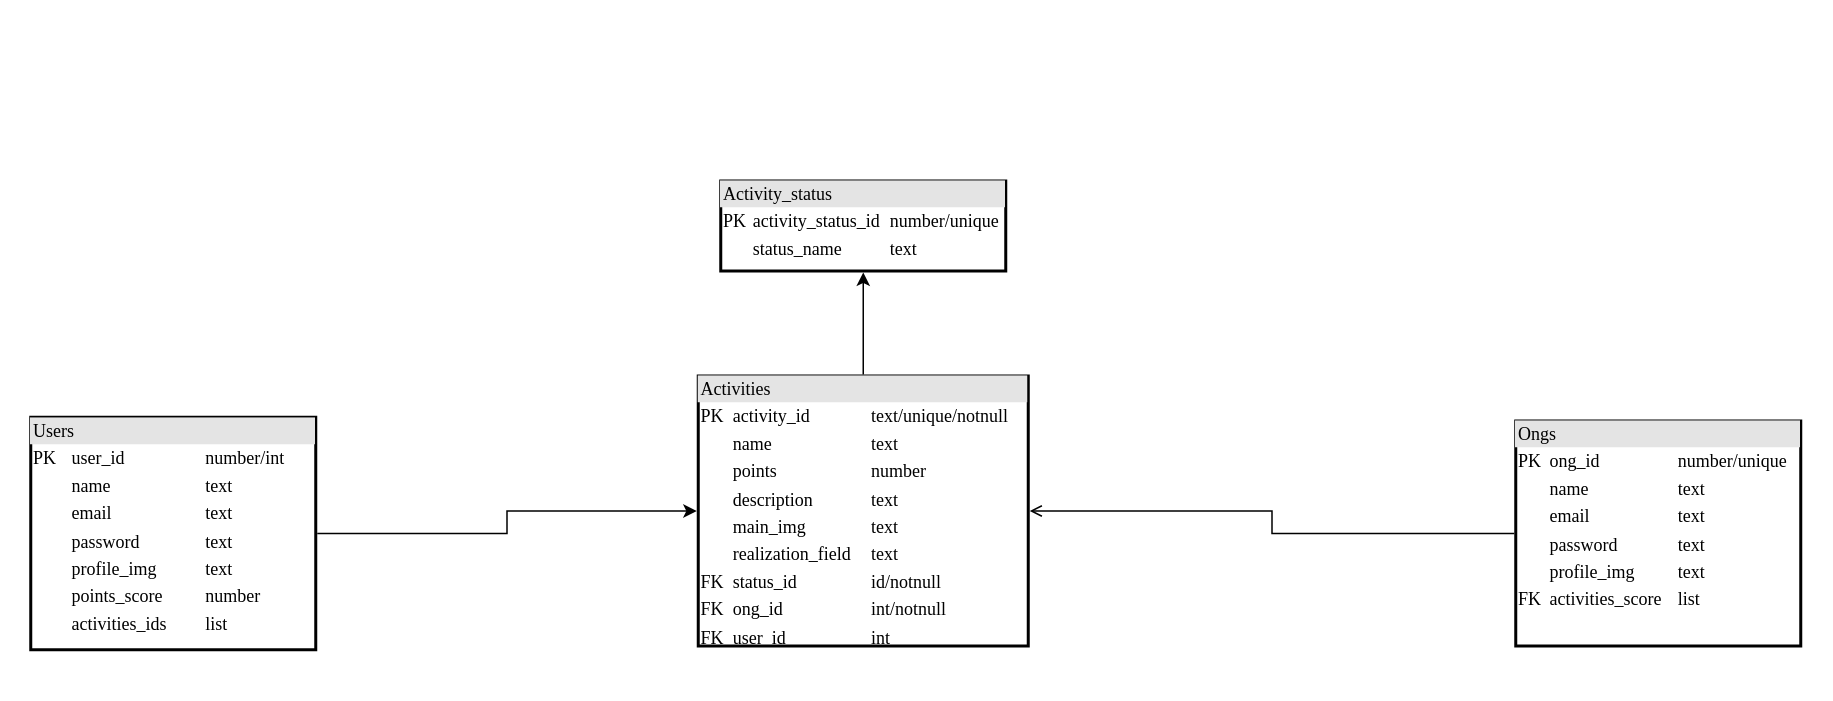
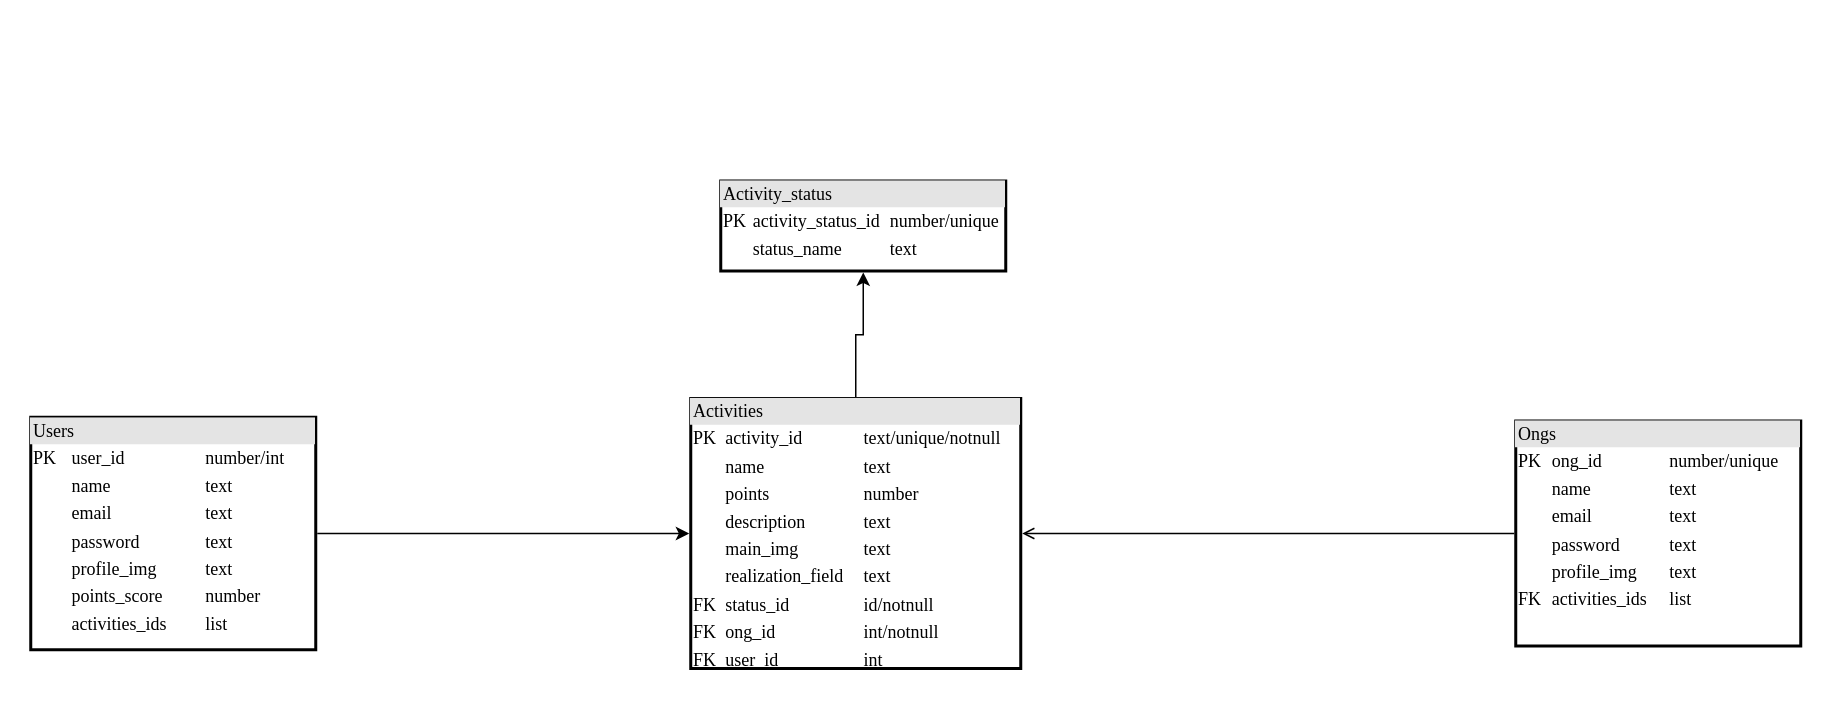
(1617, 507) -> (1617, 507)
(863, 511) -> (856, 533)
